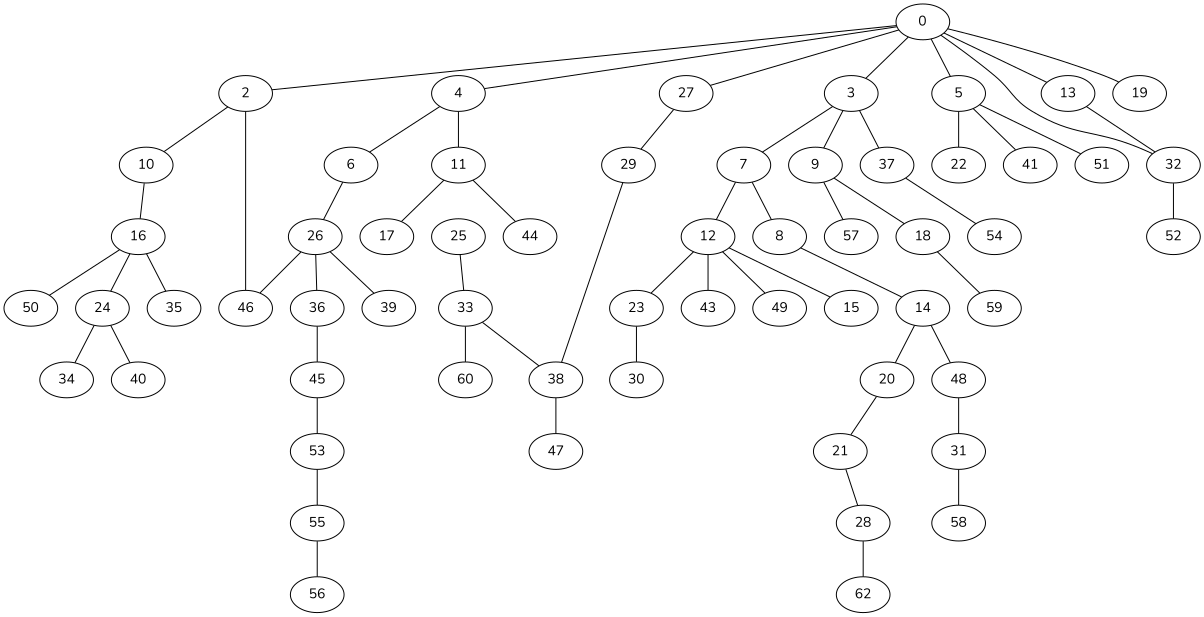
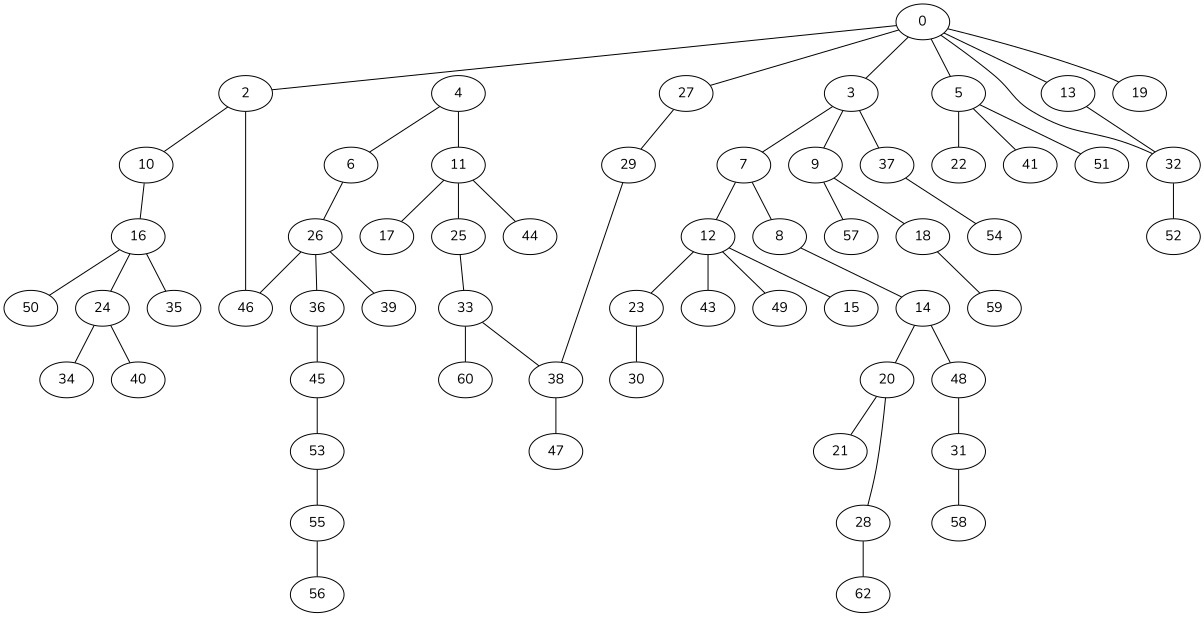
(691, 58) -> none
none -> (458, 201)
(852, 487) -> (879, 452)
